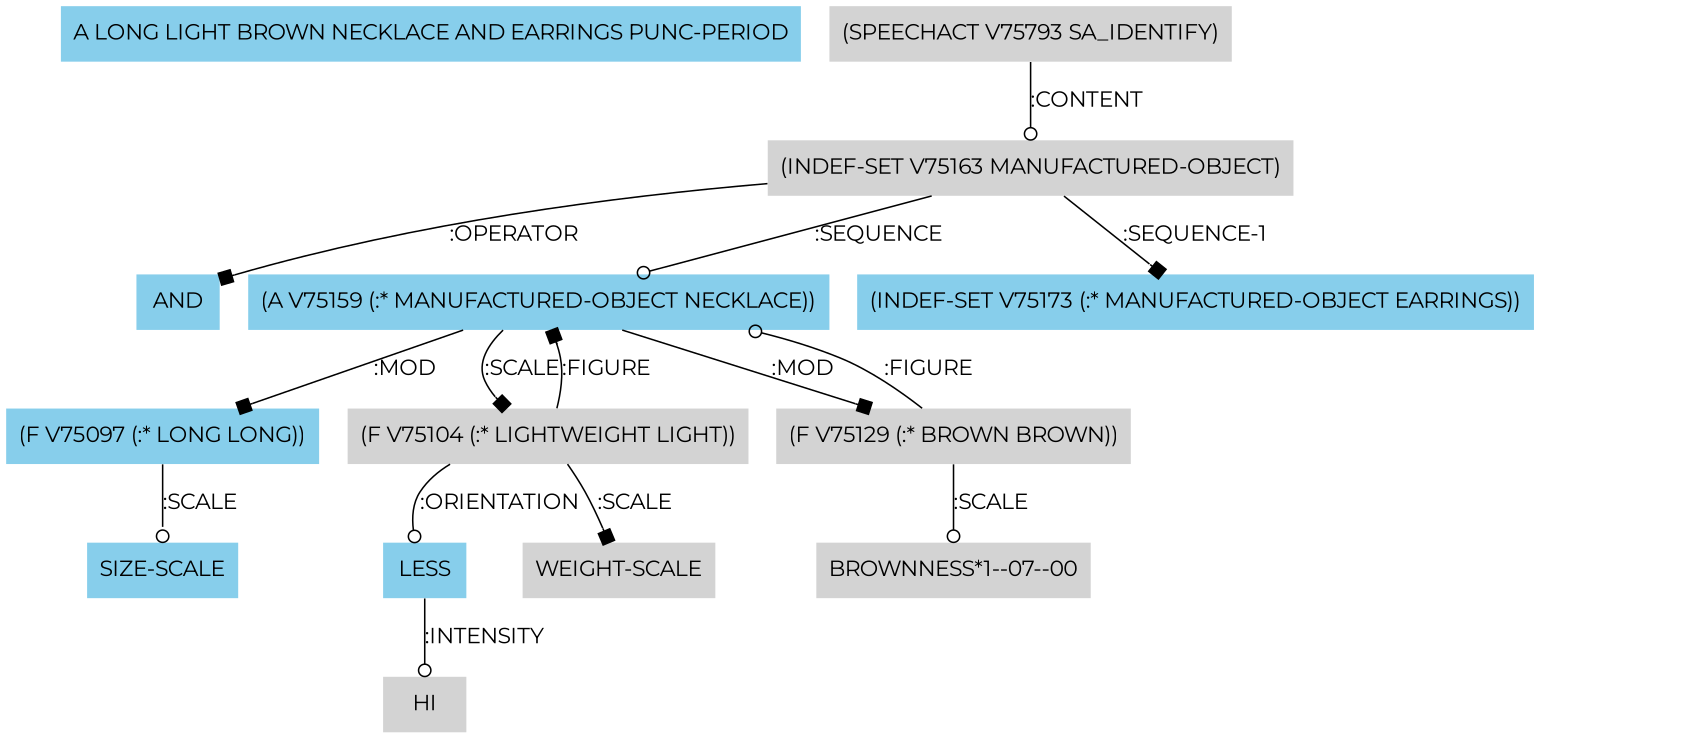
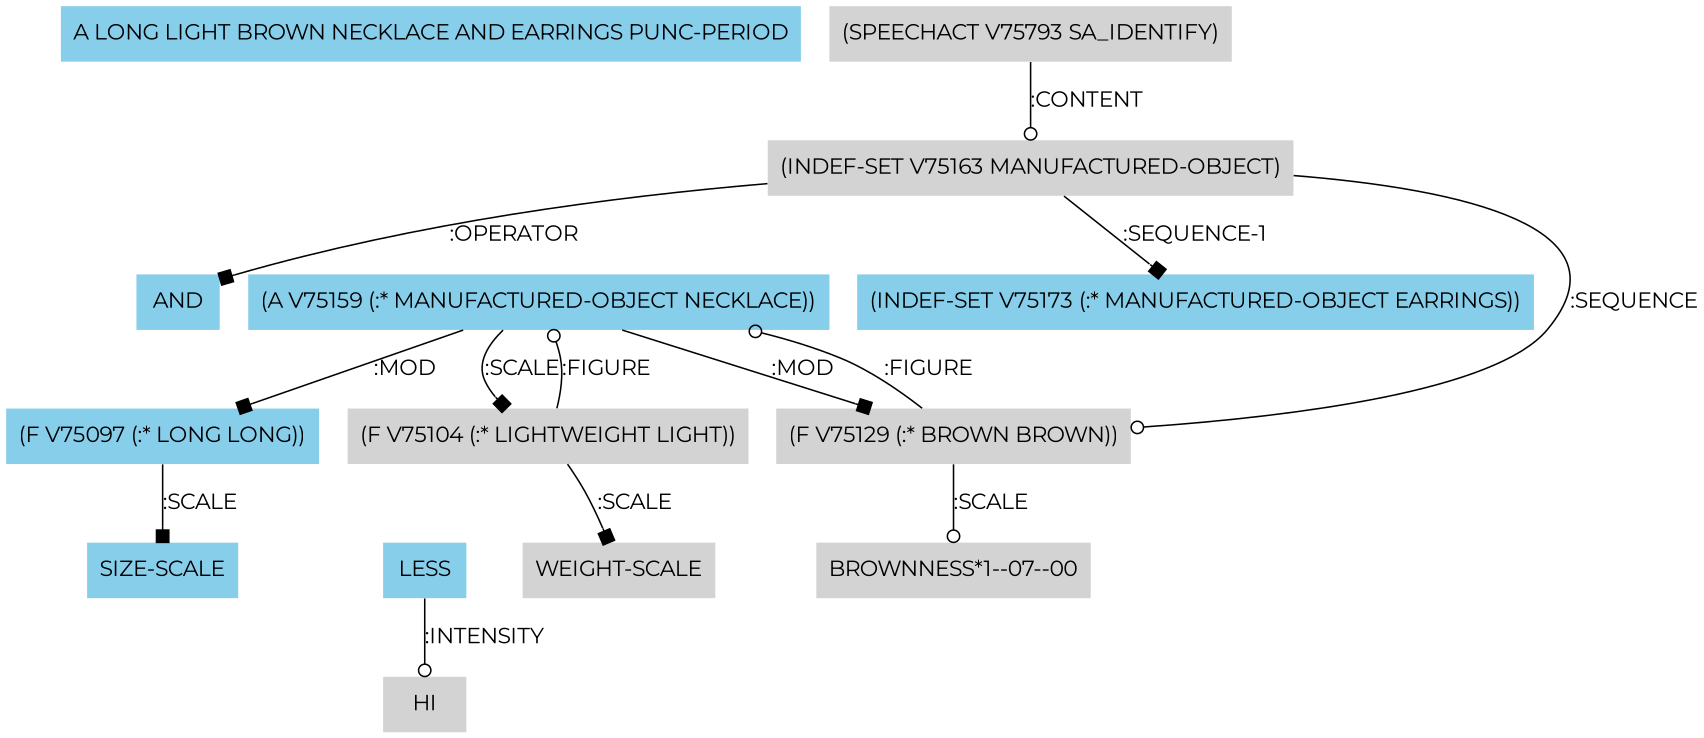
(791, 233) -> (1527, 347)
(562, 375) -> (562, 375)
(420, 491) -> none
(163, 496) -> (163, 496)
